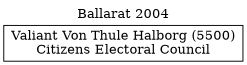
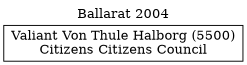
(123, 43) -> (123, 43)
